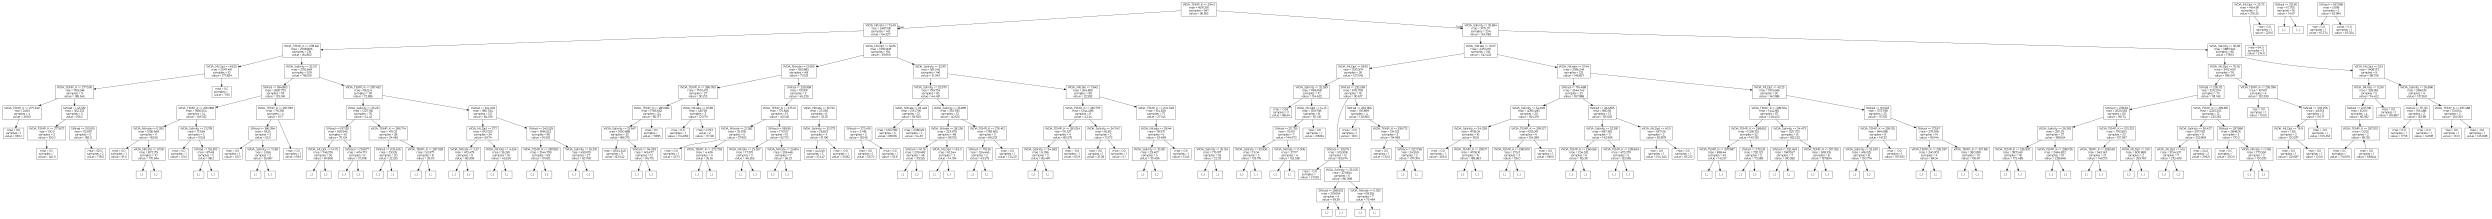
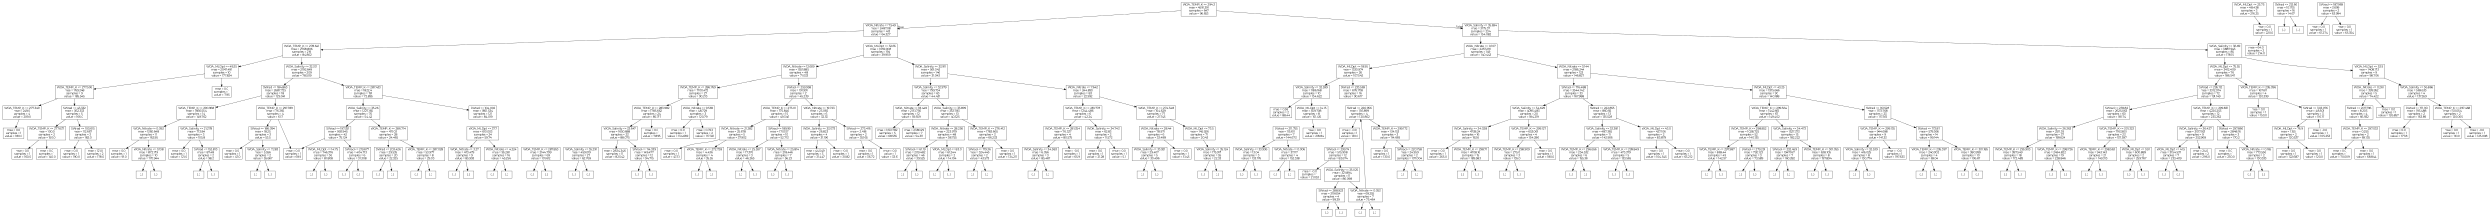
(2251, 30) -> (2261, 39)
(2344, 30) -> (2344, 30)
(1356, 101) -> (1364, 155)
none -> (808, 102)
(1338, 121) -> (1345, 142)
none -> (78, 122)
(483, 122) -> none
none -> (838, 122)
(1300, 122) -> none
(2316, 123) -> (2319, 125)
(541, 133) -> none
(705, 133) -> (705, 133)
none -> (1199, 133)
(2424, 133) -> none
(331, 143) -> (314, 143)
(2365, 145) -> (2362, 143)
none -> (22, 154)
none -> (71, 154)
(95, 154) -> (95, 154)
(890, 154) -> (890, 154)
(1410, 154) -> (1410, 154)
